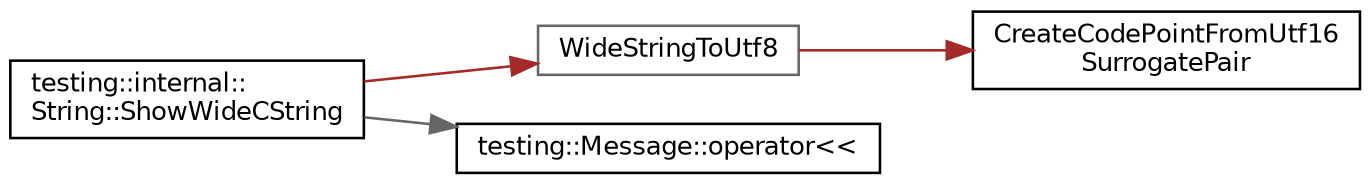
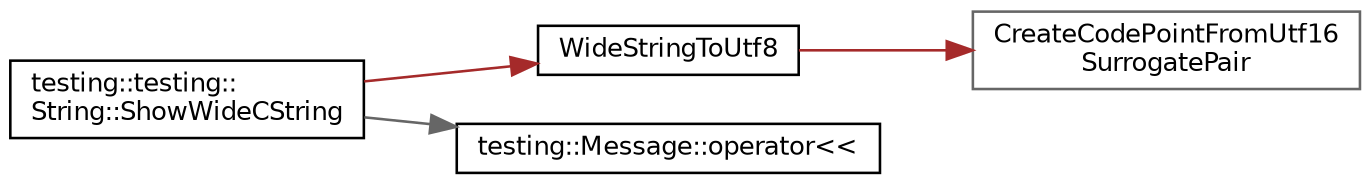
(668, 50) -> (668, 50)
(1166, 50) -> (1166, 50)
(187, 99) -> (187, 99)
